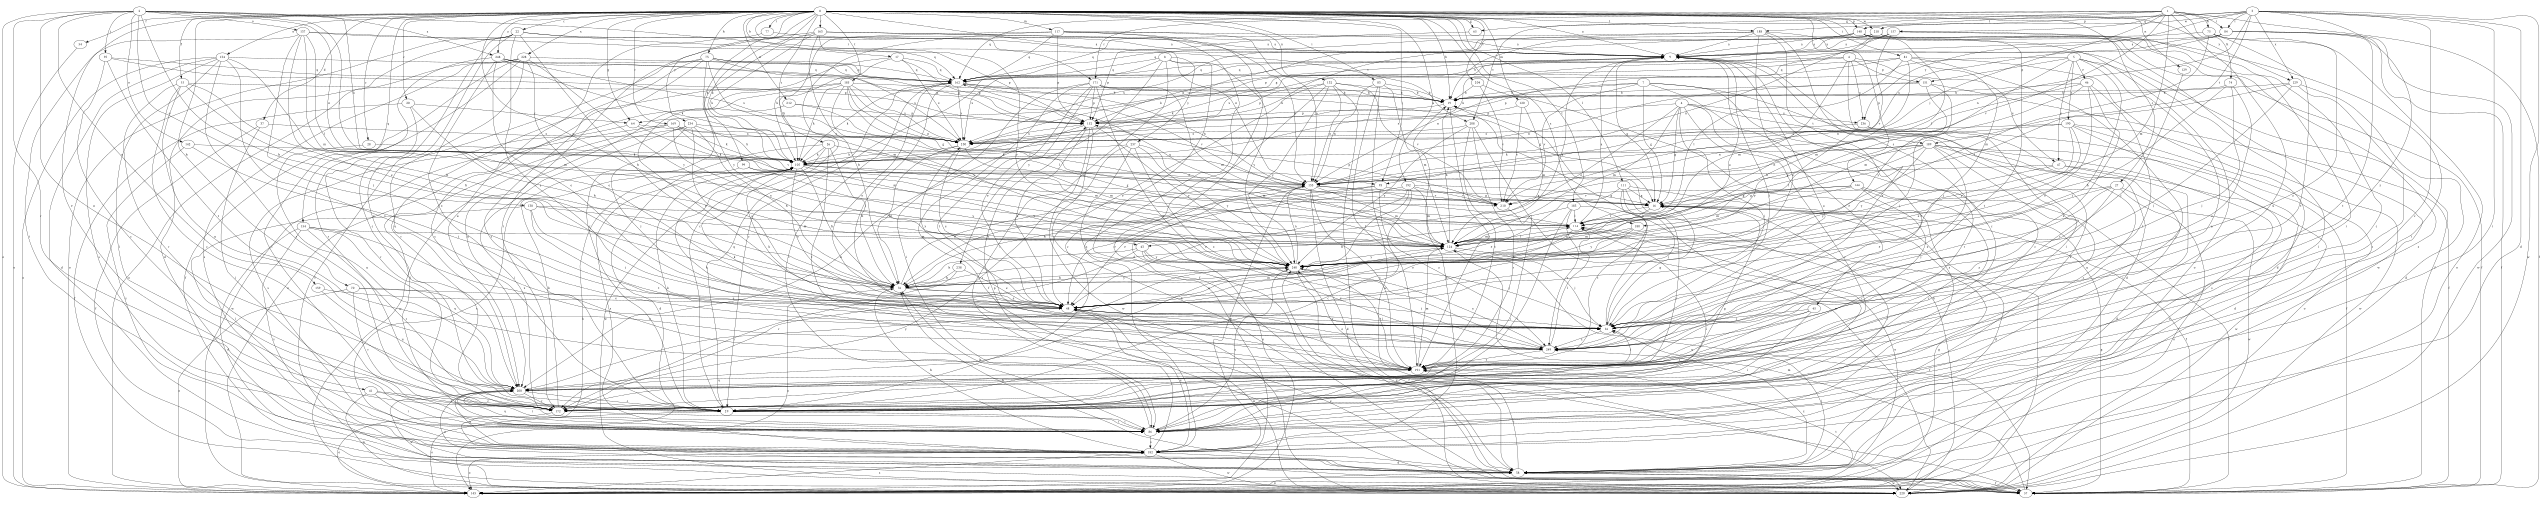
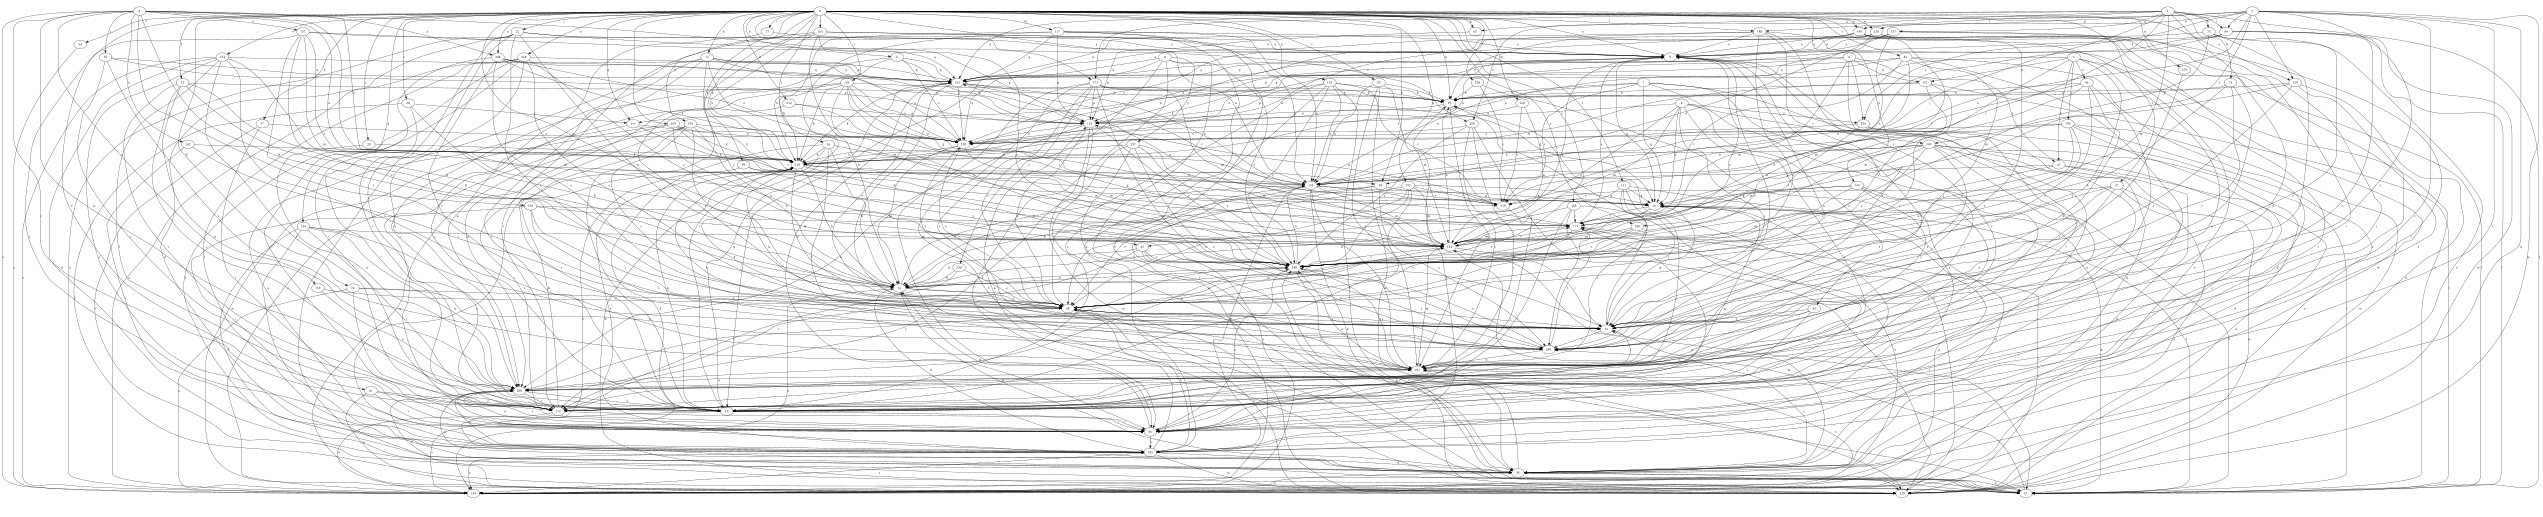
(1695, 218) -> (1611, 249)
none -> (543, 260)
